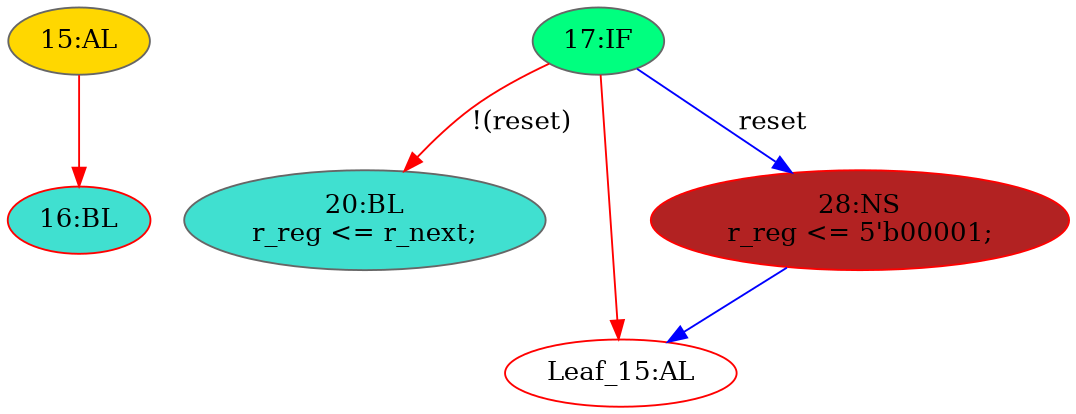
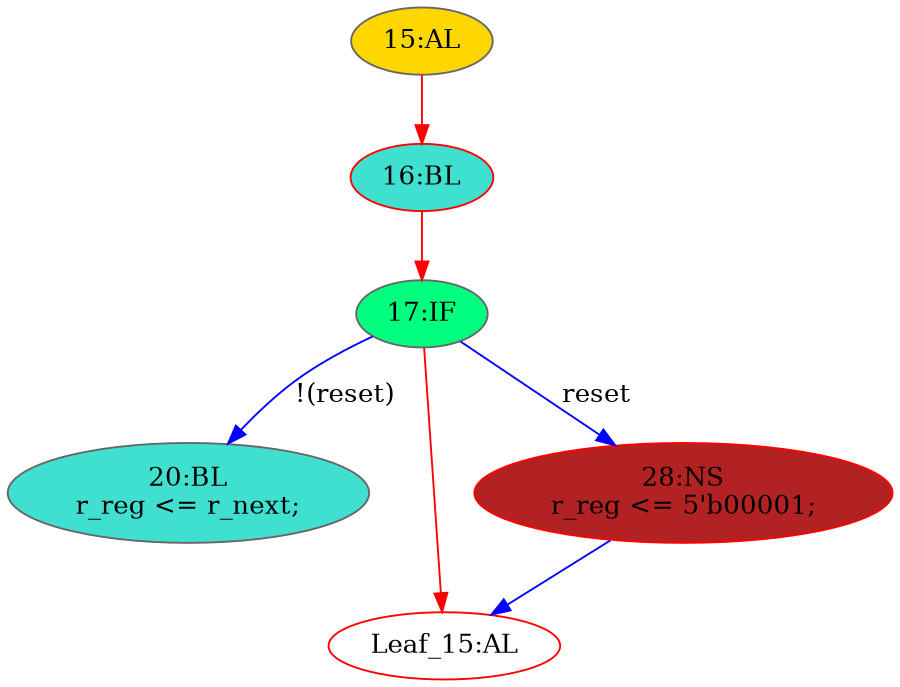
(478, 103) -> (302, 376)
none -> (422, 236)
